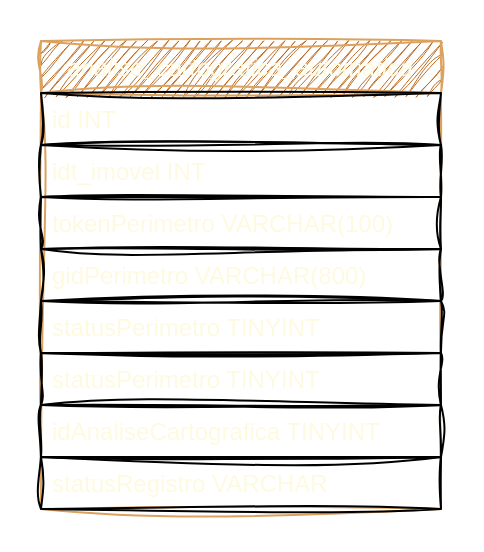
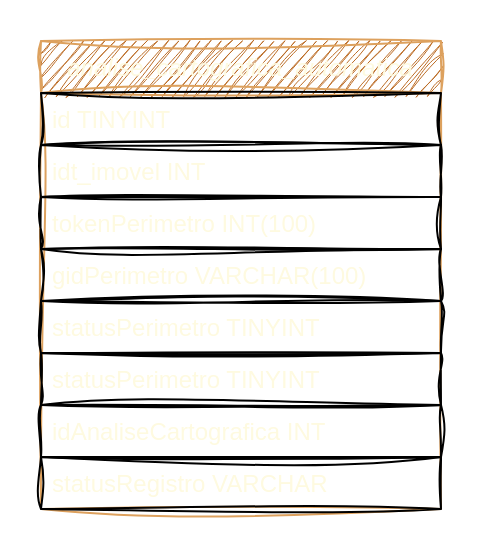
(86, 120) -> (113, 120)
(227, 224) -> (200, 224)
(211, 276) -> (211, 276)
(231, 432) -> (204, 432)
